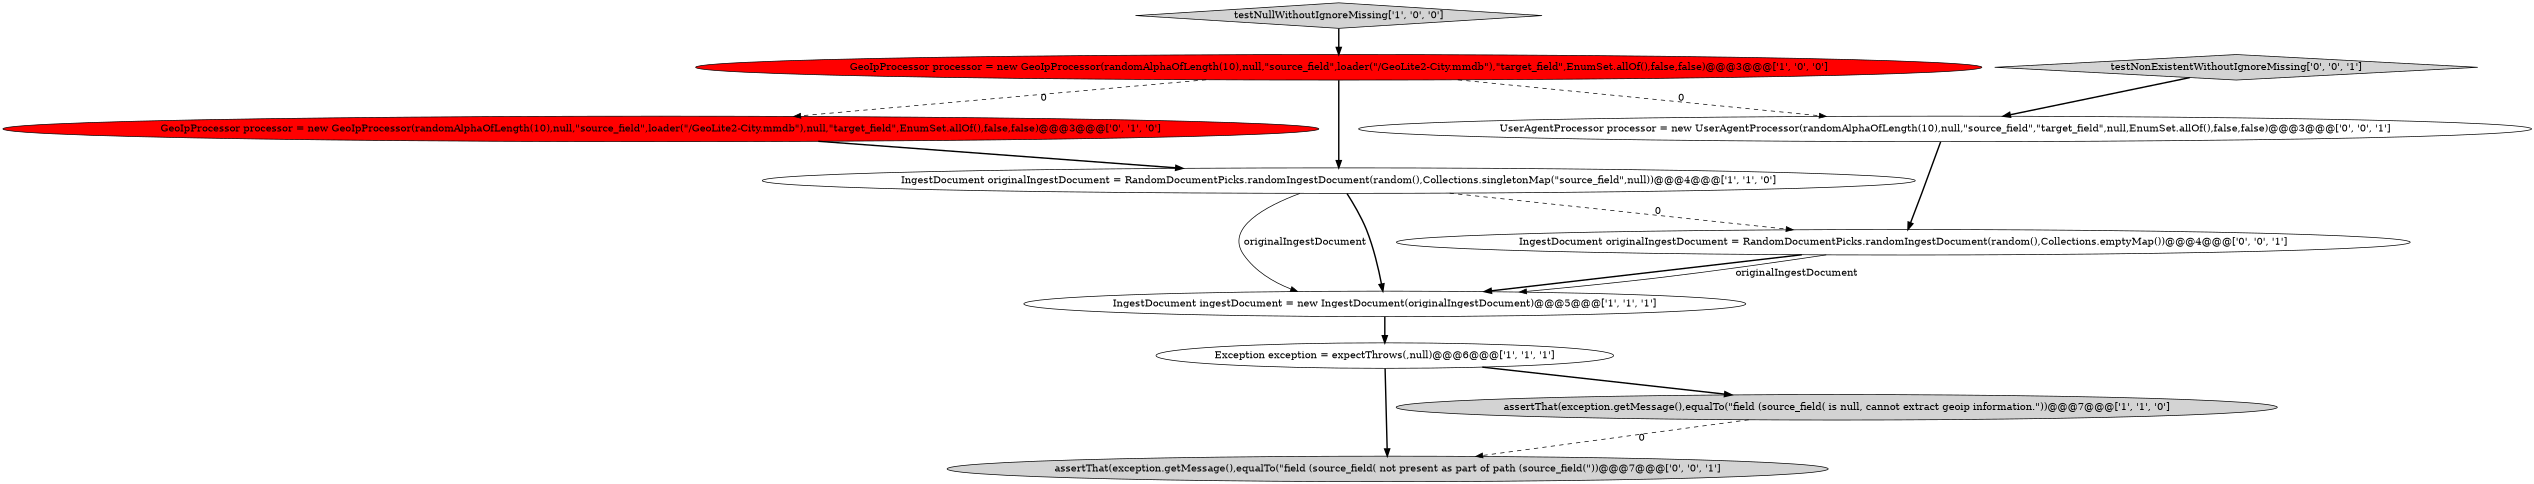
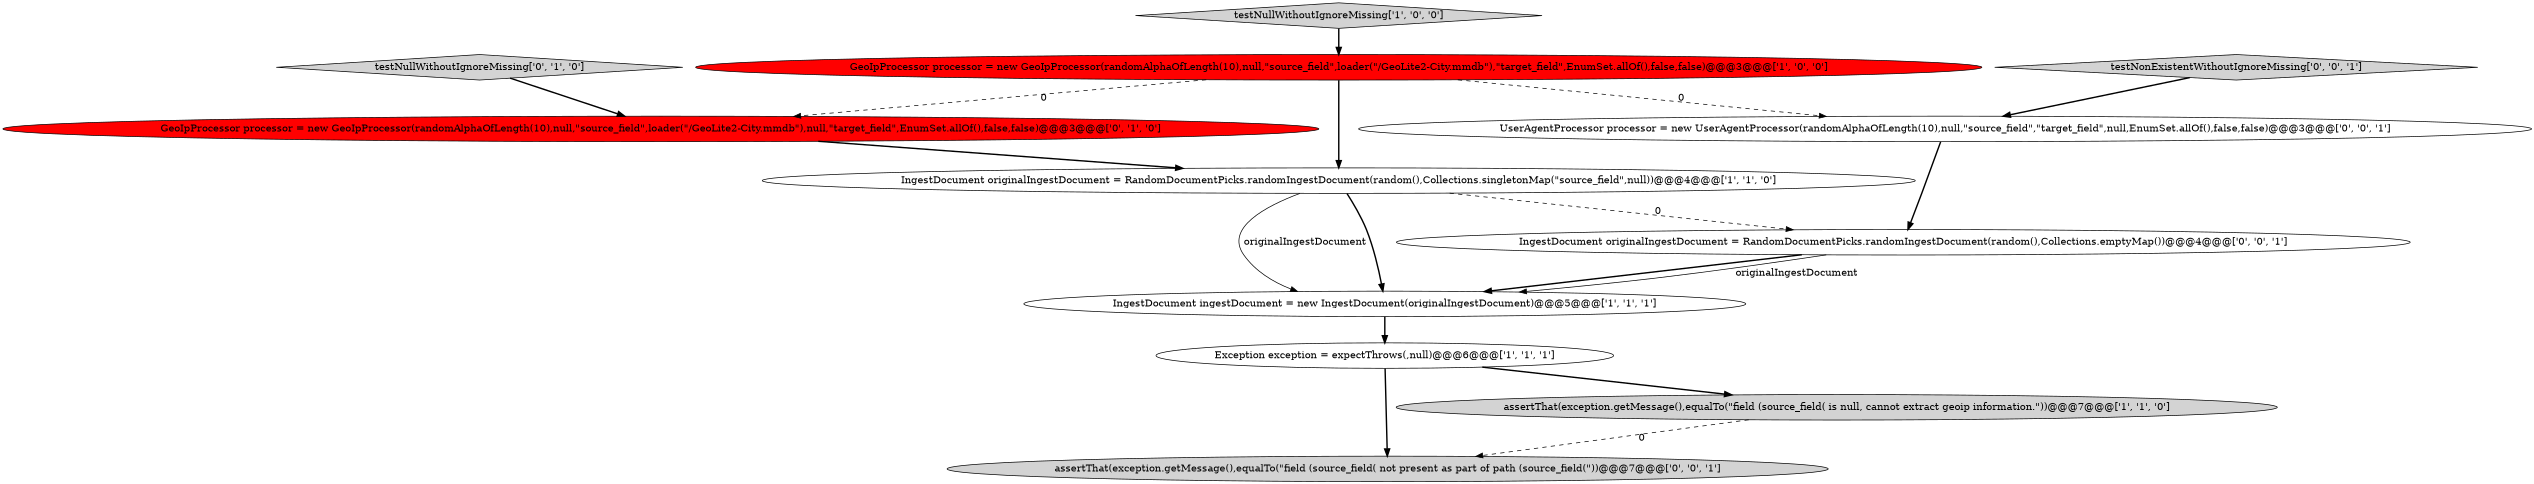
none -> (480, 67)
